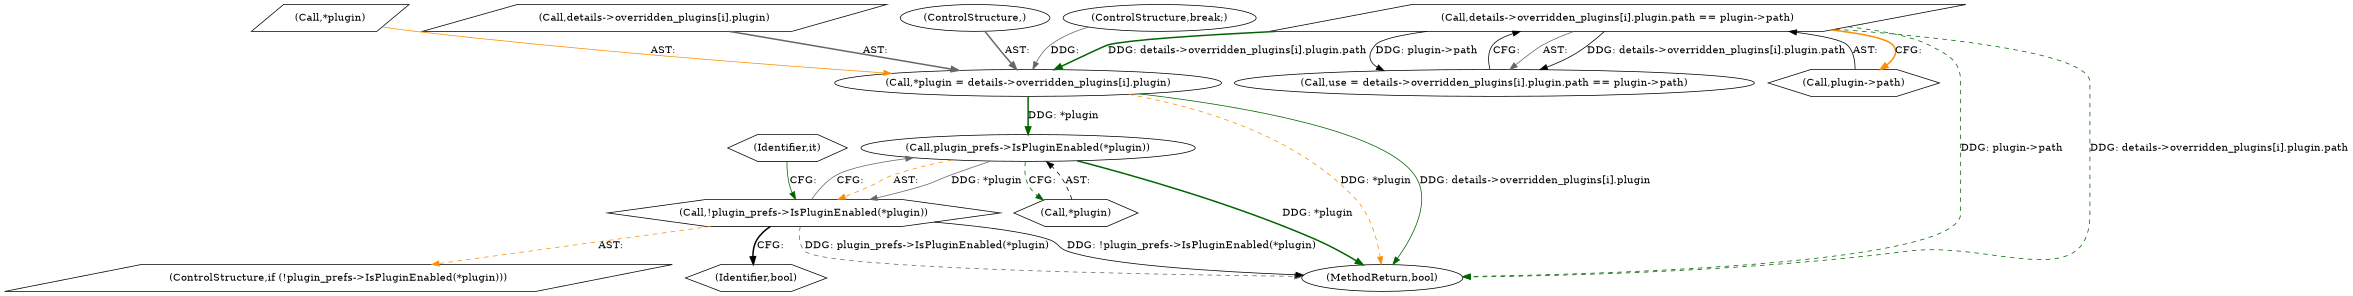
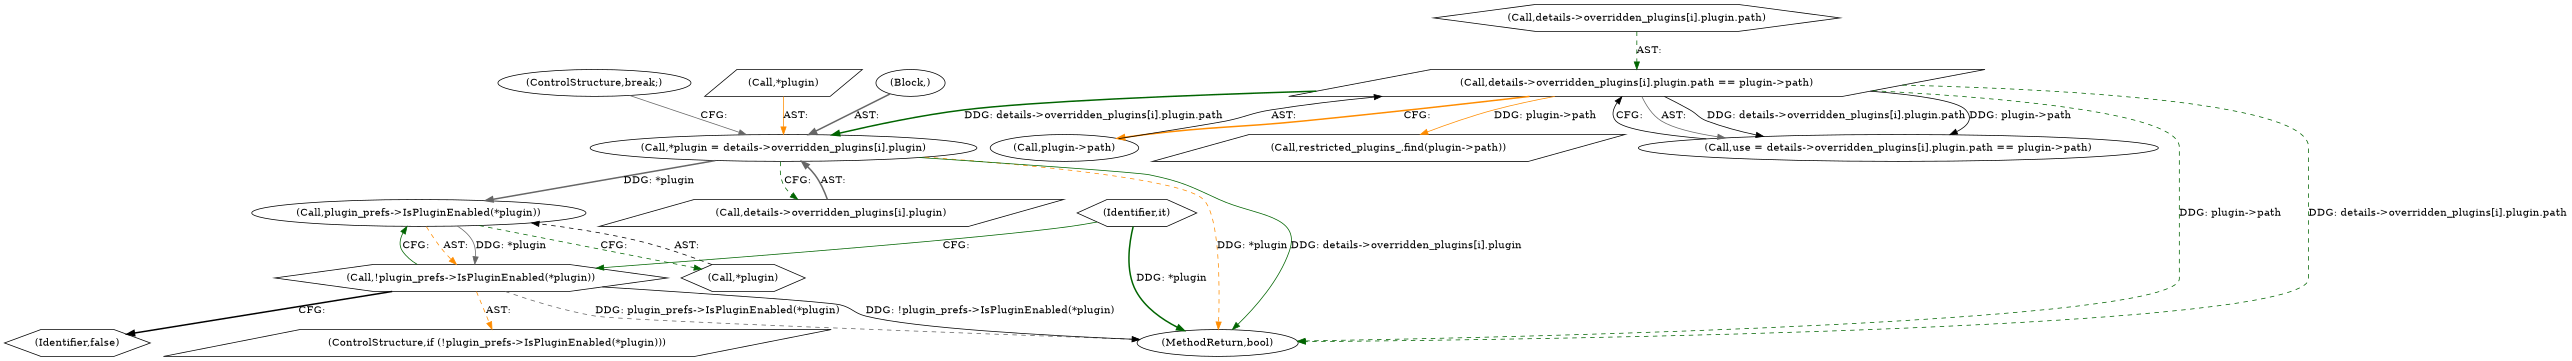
(975, 18) -> (911, 83)
none -> (1637, 18)
(1067, 50) -> (716, 115)
(1854, 83) -> (1064, 148)
(1028, 112) -> (604, 180)
none -> (1389, 148)
(854, 169) -> (403, 251)
none -> (782, 180)
(1220, 203) -> (1134, 286)
(756, 278) -> (77, 343)
